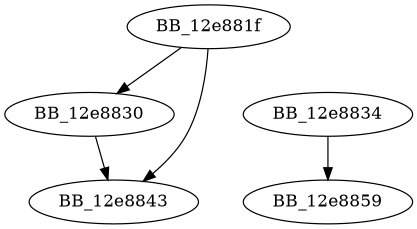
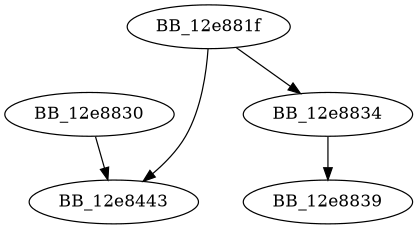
(154, 67) -> (263, 67)
(114, 202) -> (114, 202)
(328, 202) -> (328, 202)
